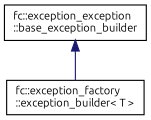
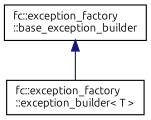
(75, 23) -> (75, 23)
